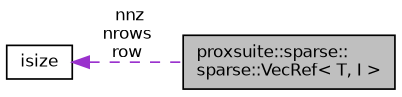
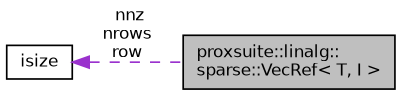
(289, 62) -> (289, 62)
